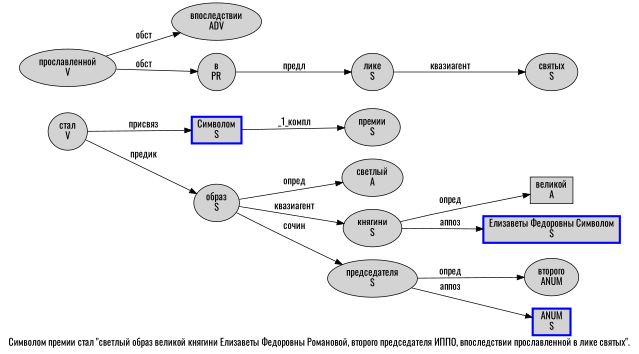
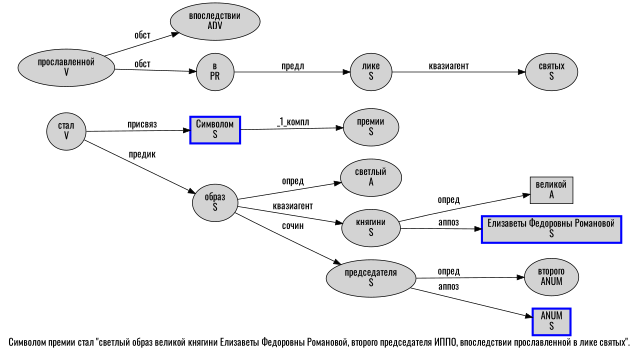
(552, 230) -> (552, 230)
